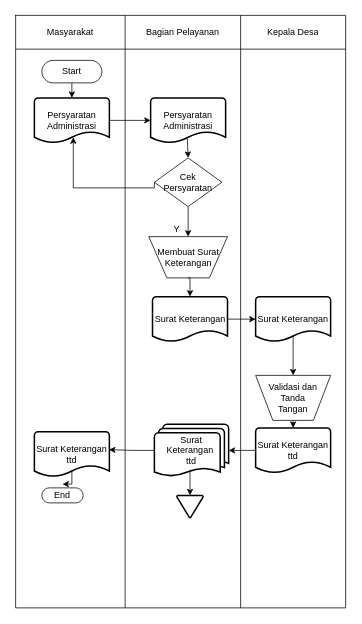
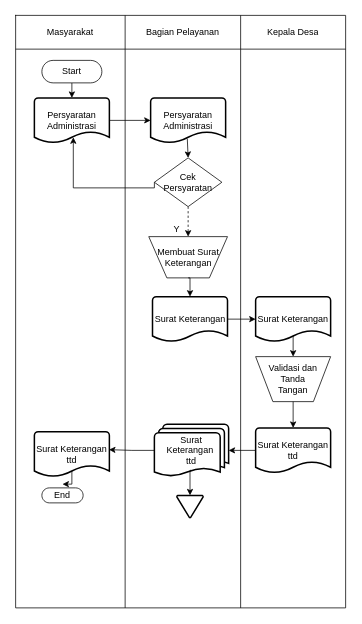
(188, 218) -> (188, 218)
(293, 398) -> (293, 379)
